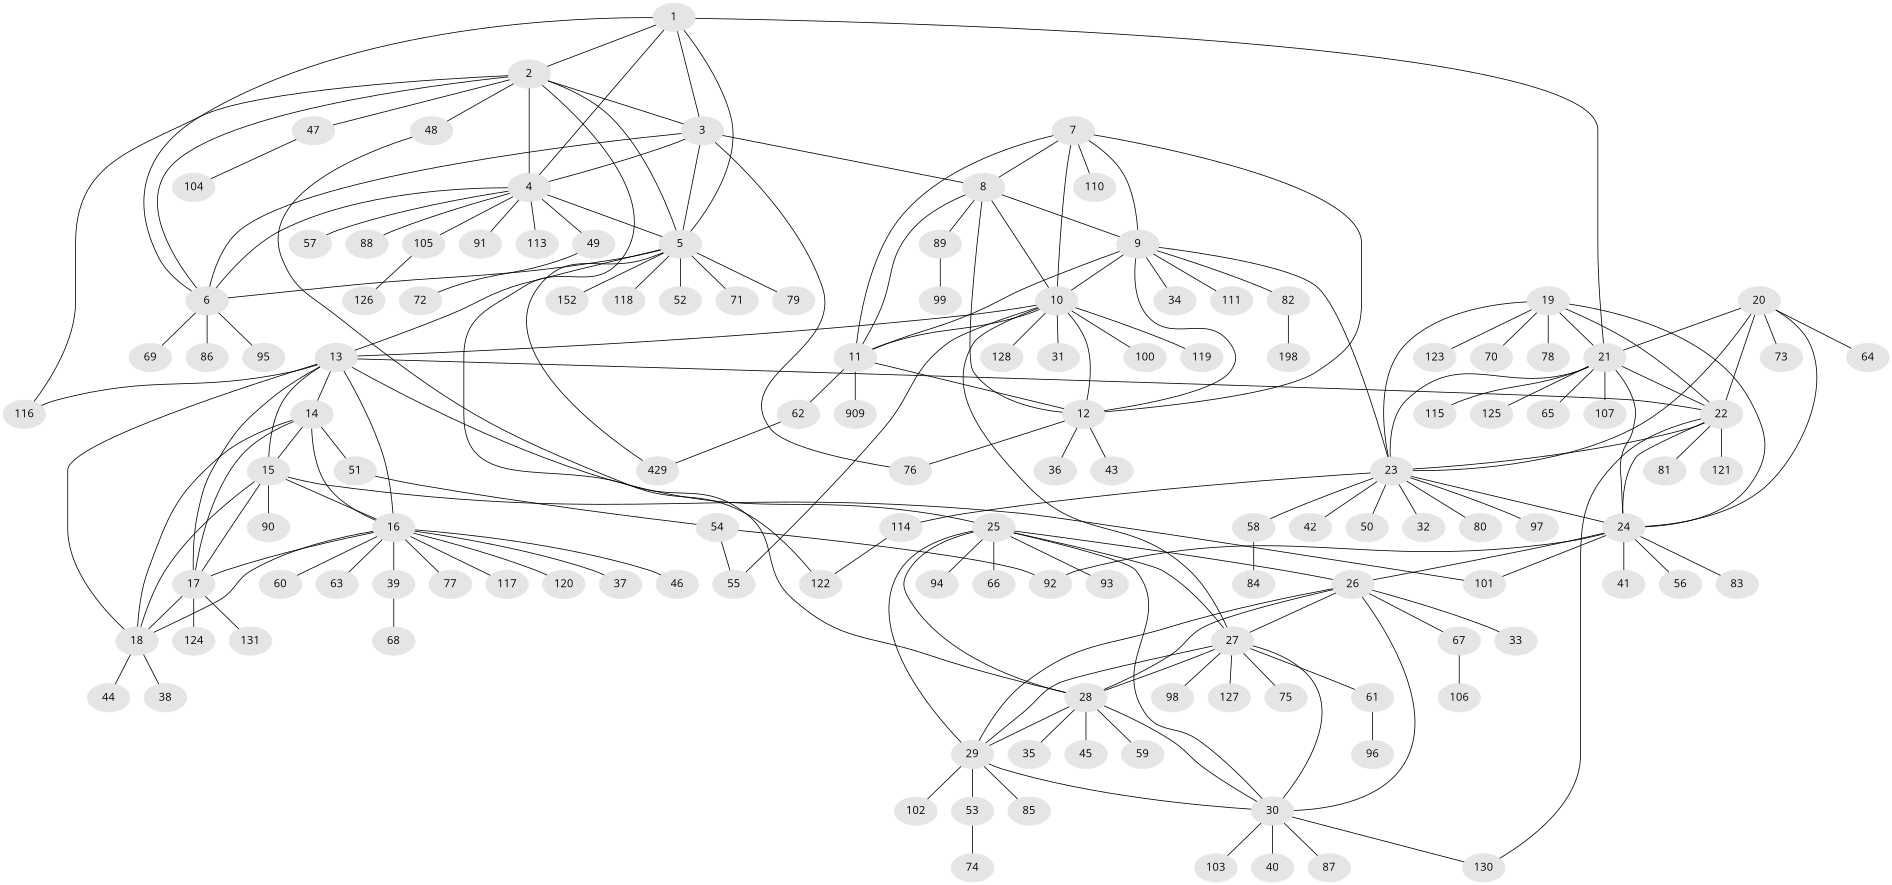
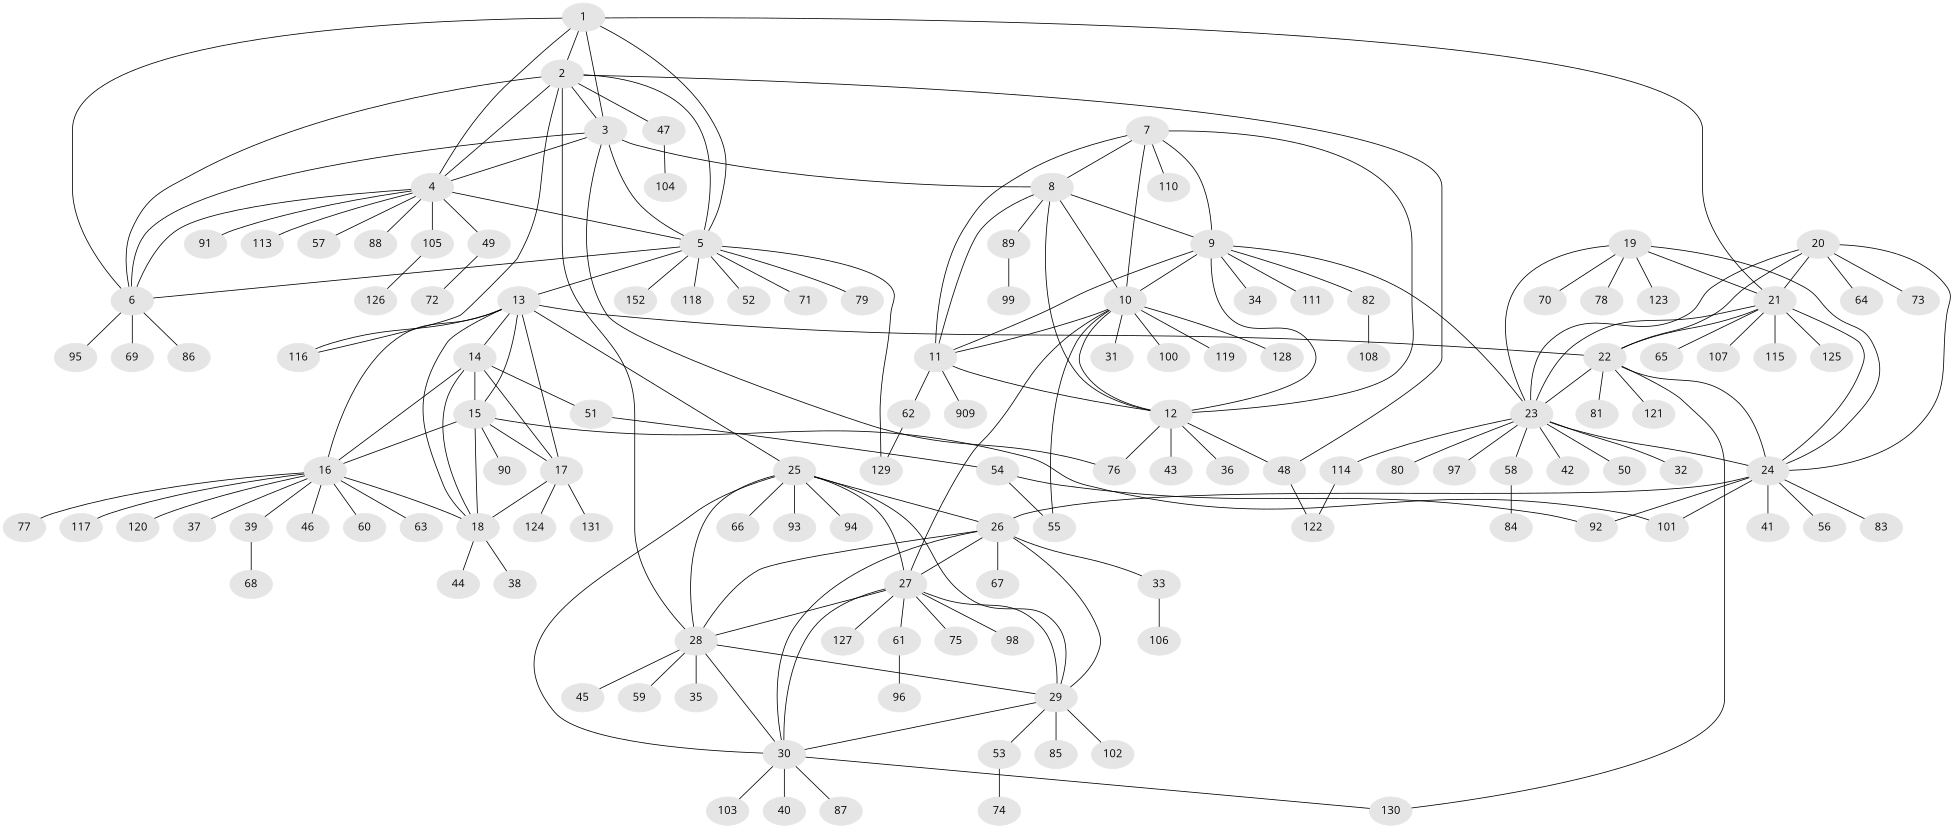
(698, 338) -> none
(1642, 349) -> none
(1288, 358) -> (1369, 358)
none -> (1228, 443)
(658, 471) -> (881, 471)
(263, 559) -> none
(1459, 669) -> (1159, 613)
